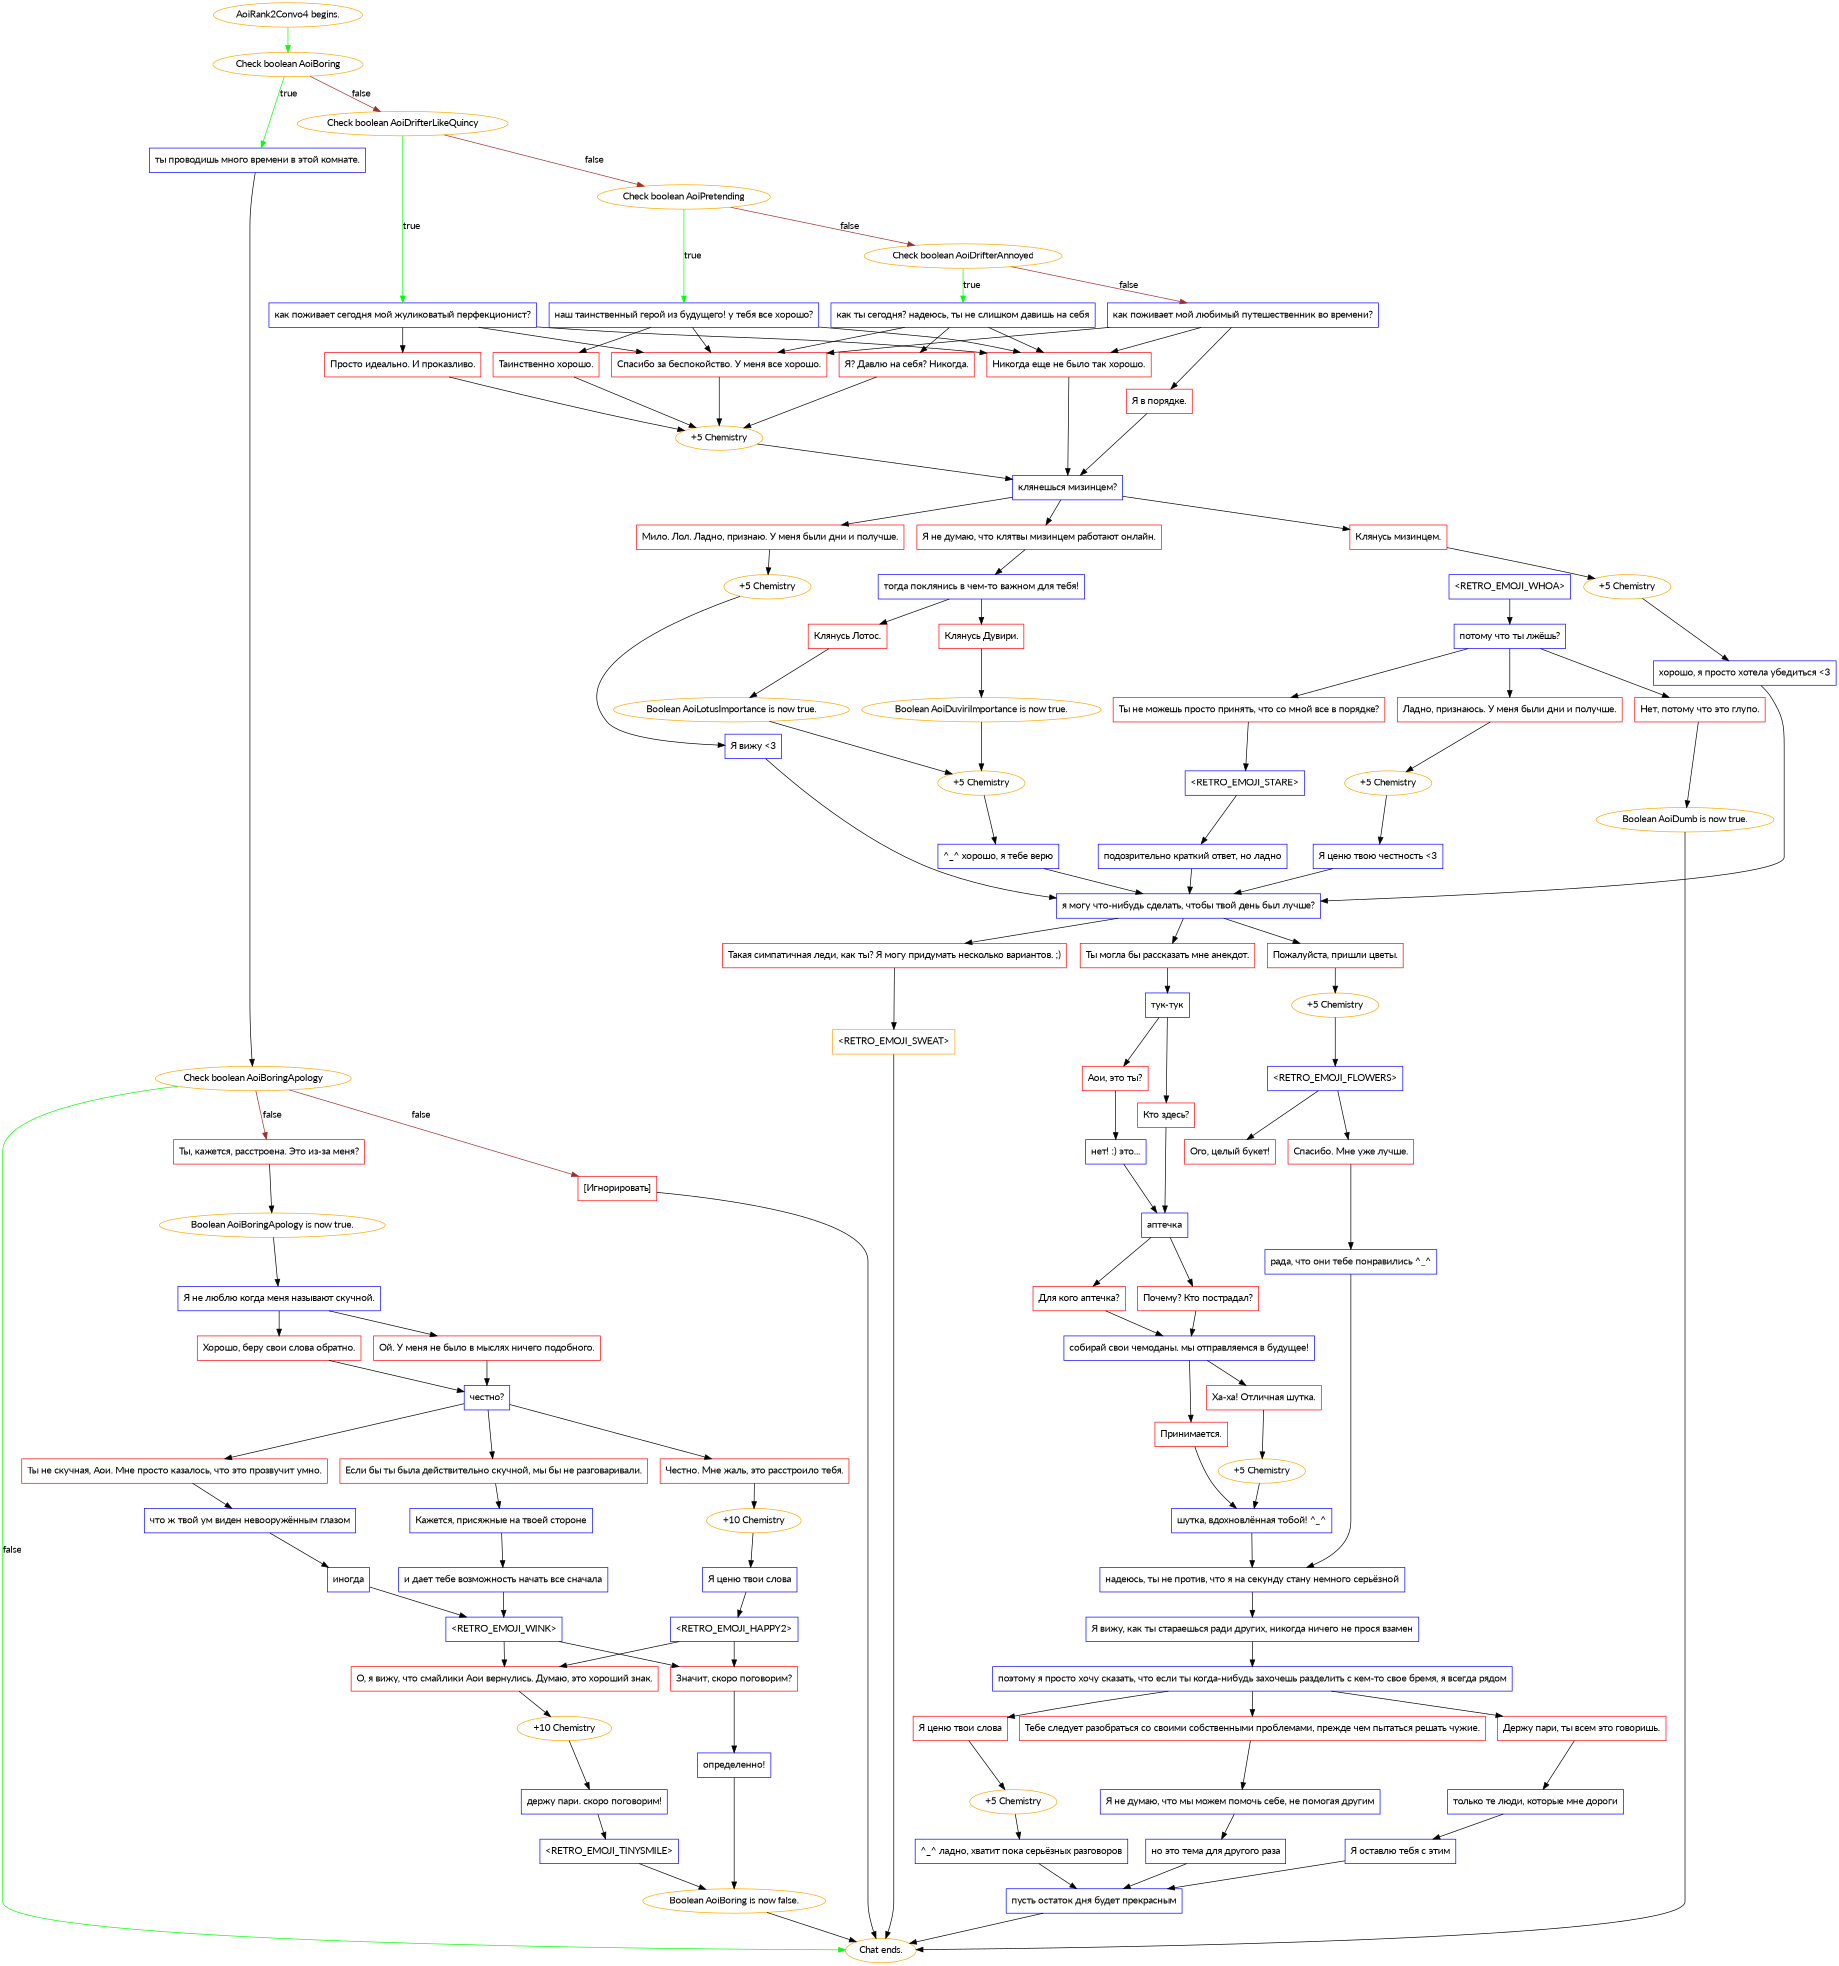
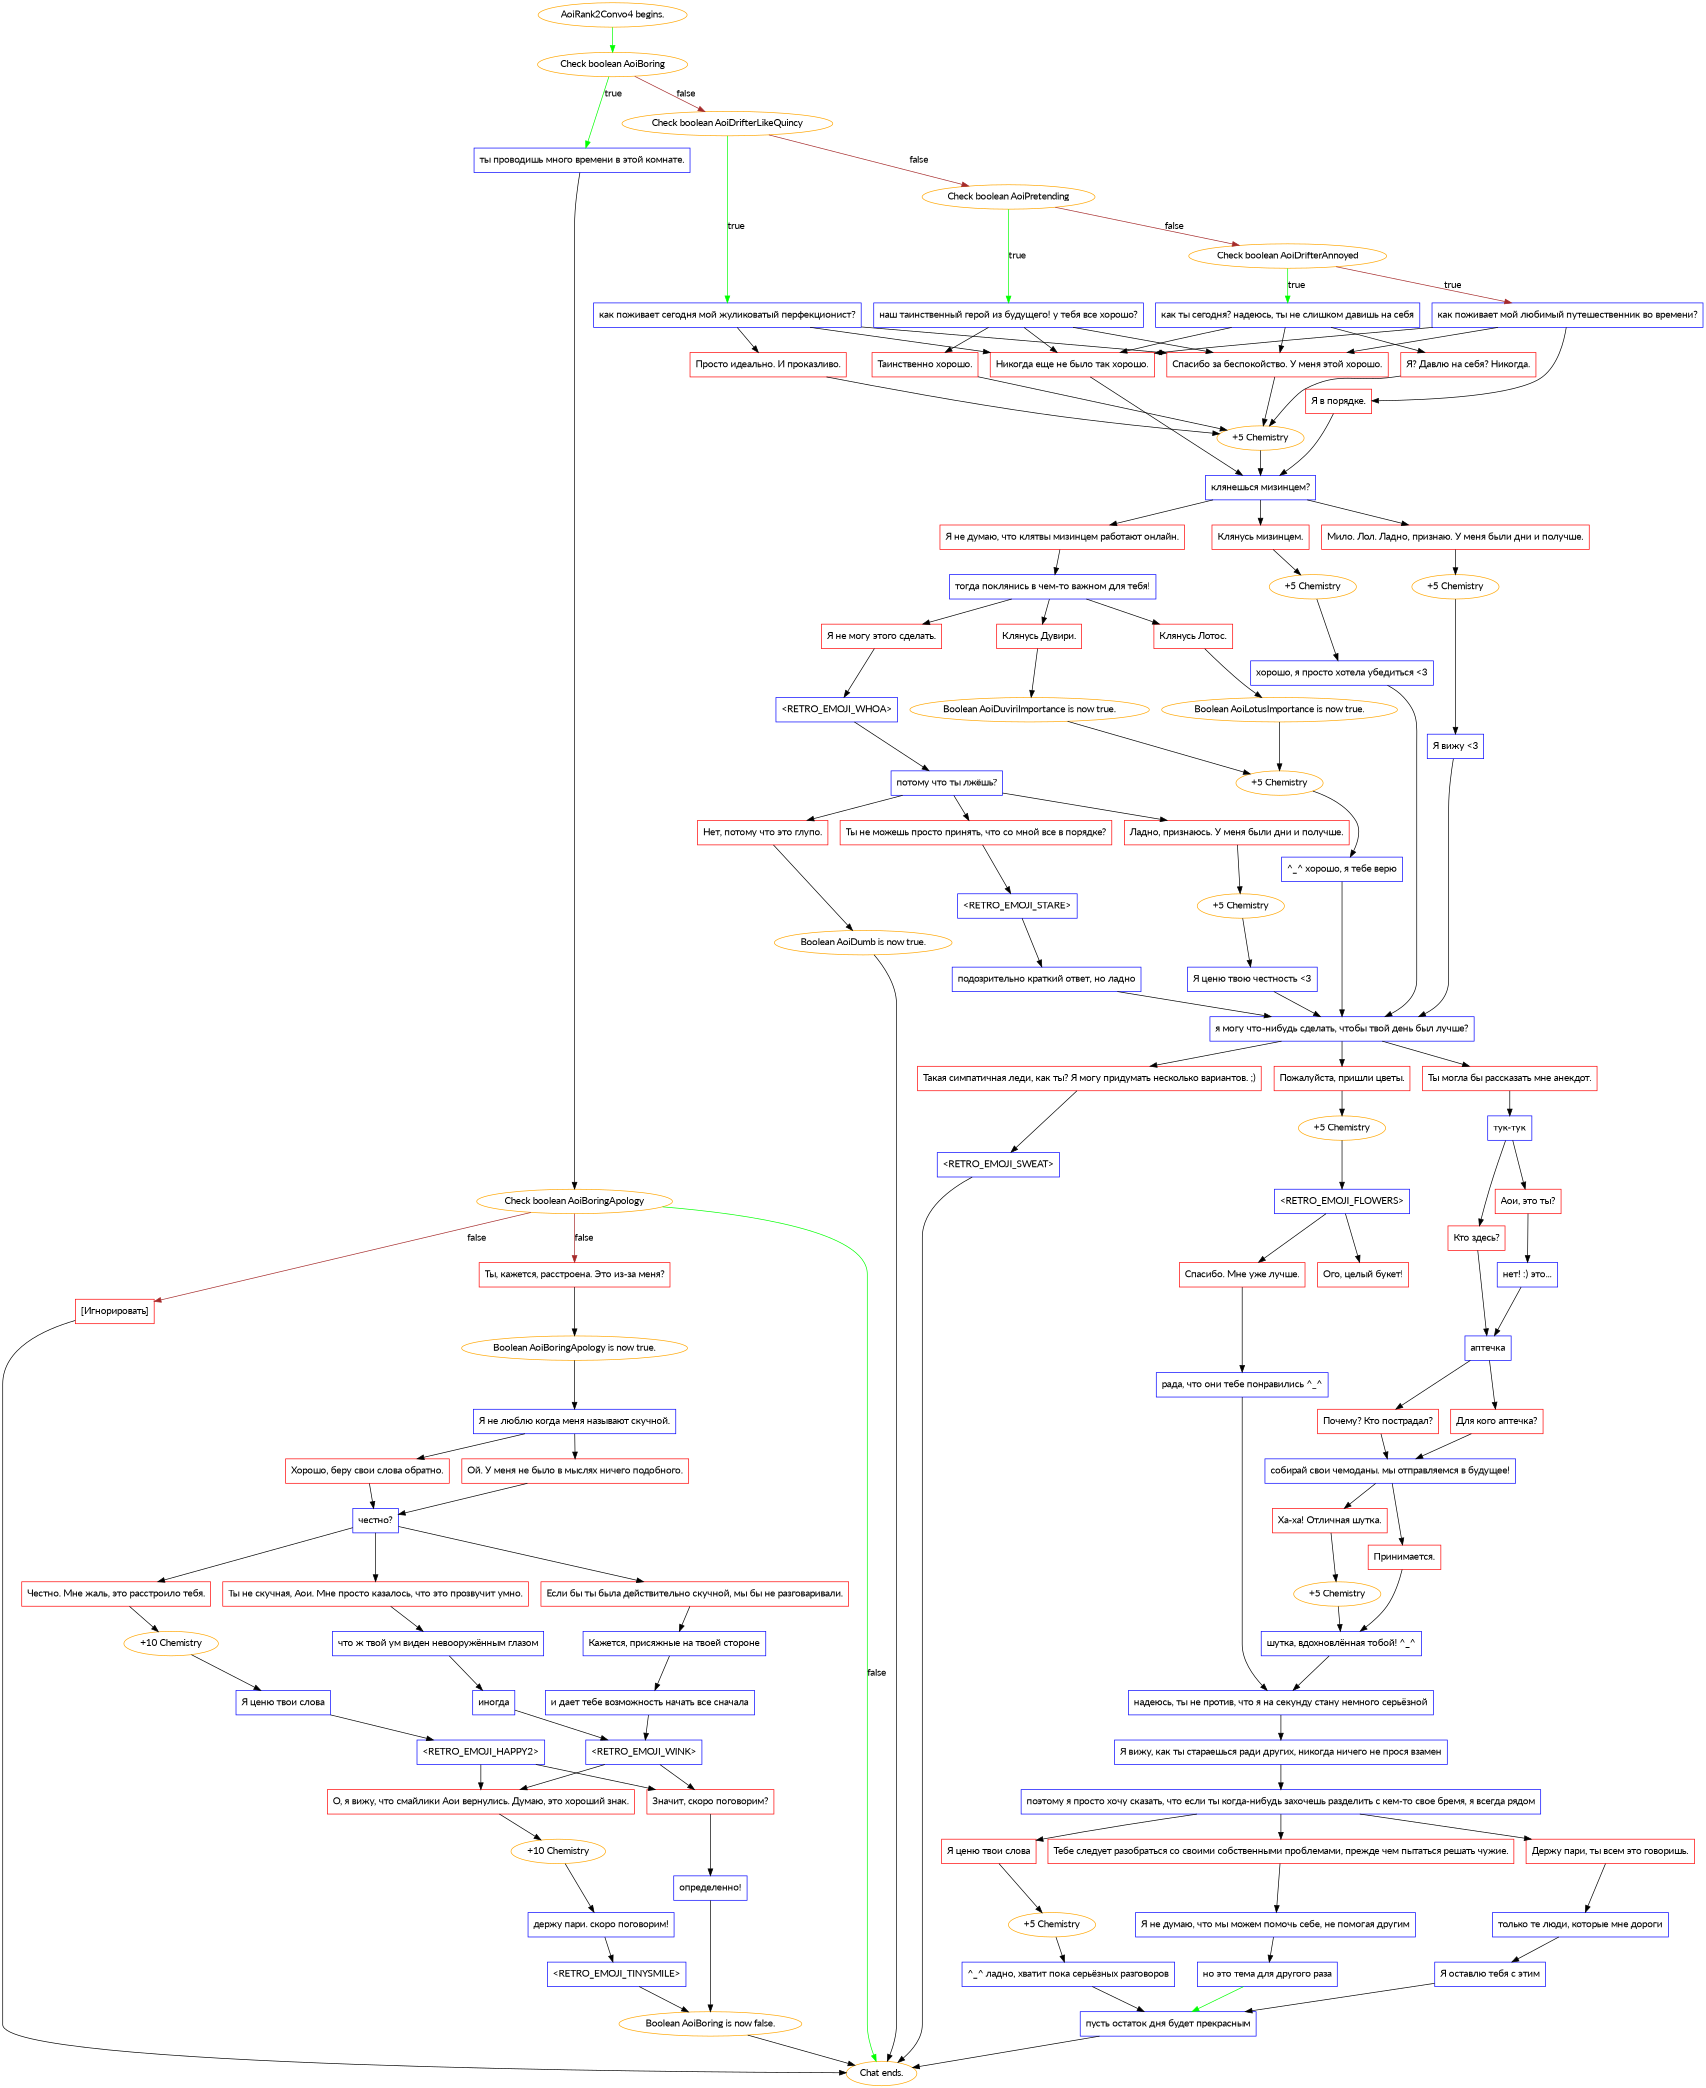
(1129, 286) -> (1453, 286)
(719, 365) -> (1278, 365)
none -> (882, 636)
(894, 1042) -> (998, 1165)
(1158, 1875) -> (1221, 1998)
